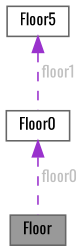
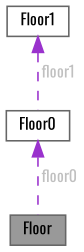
(38, 21) -> (38, 21)
